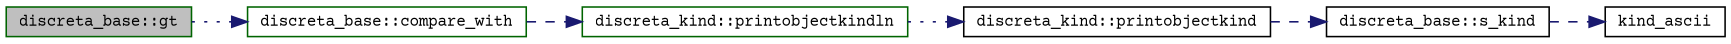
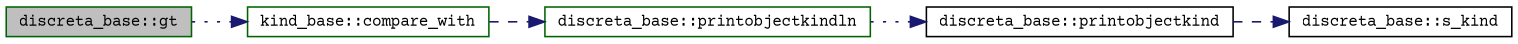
(387, 22) -> (368, 22)
(745, 22) -> (708, 22)
(1117, 22) -> (1080, 22)
(1665, 22) -> none
